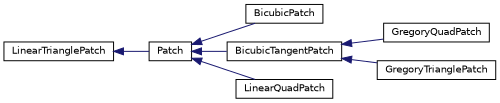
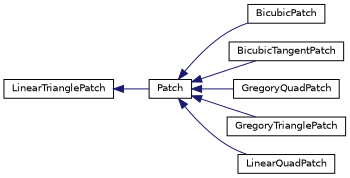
(368, 41) -> (218, 89)
(364, 61) -> (228, 108)
